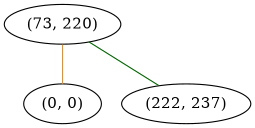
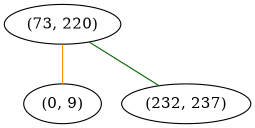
(63, 104) -> (63, 104)
(186, 104) -> (186, 104)
